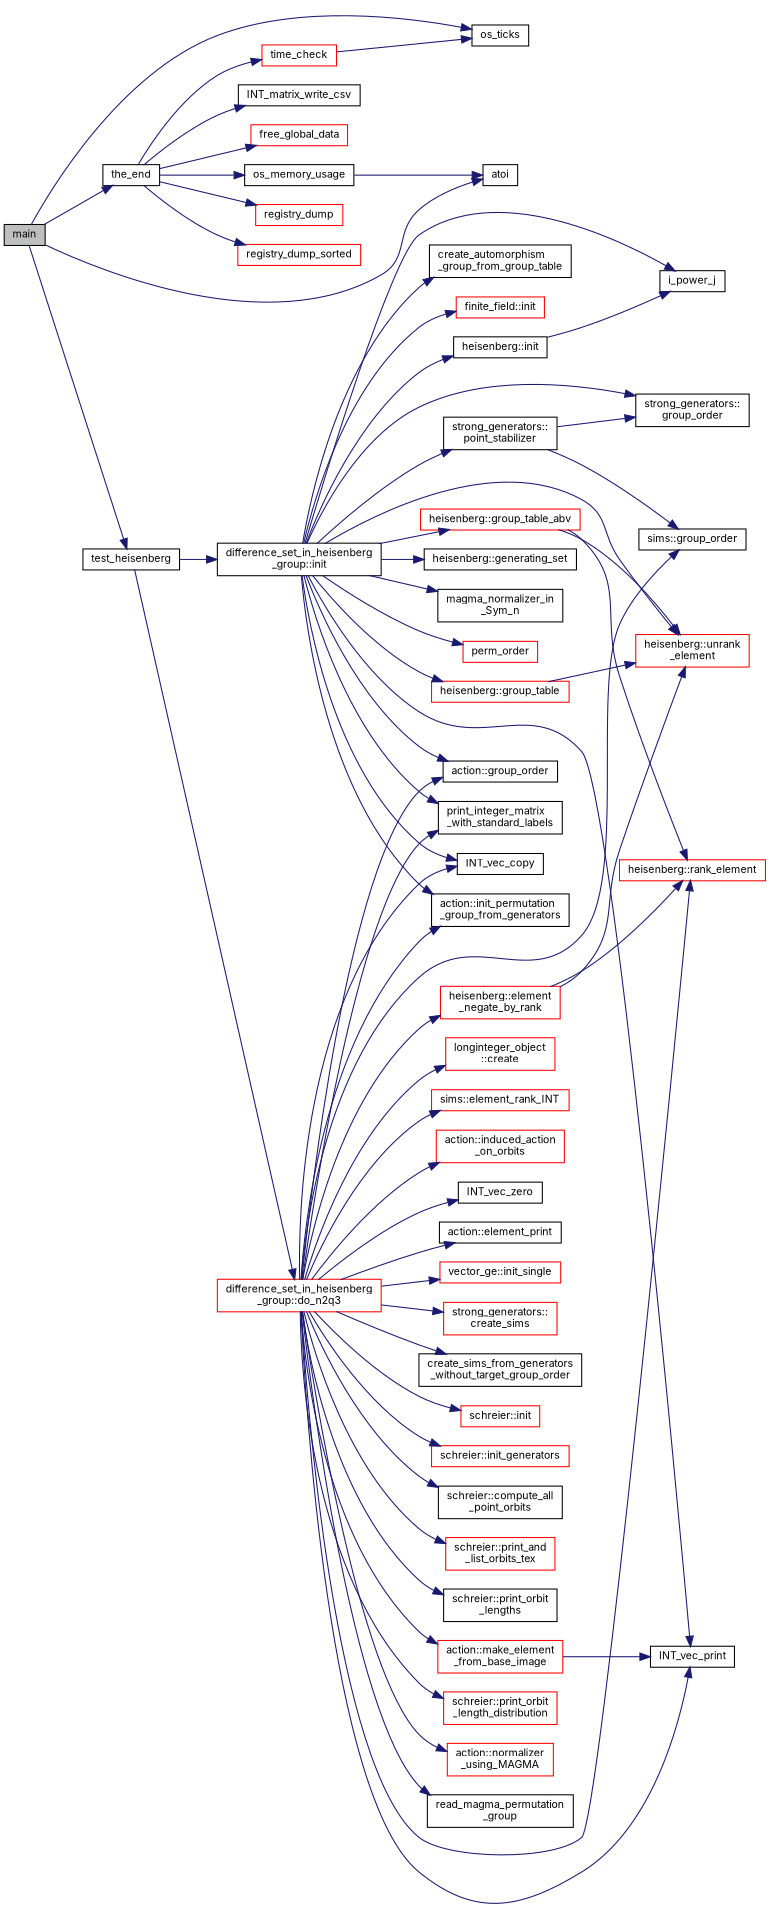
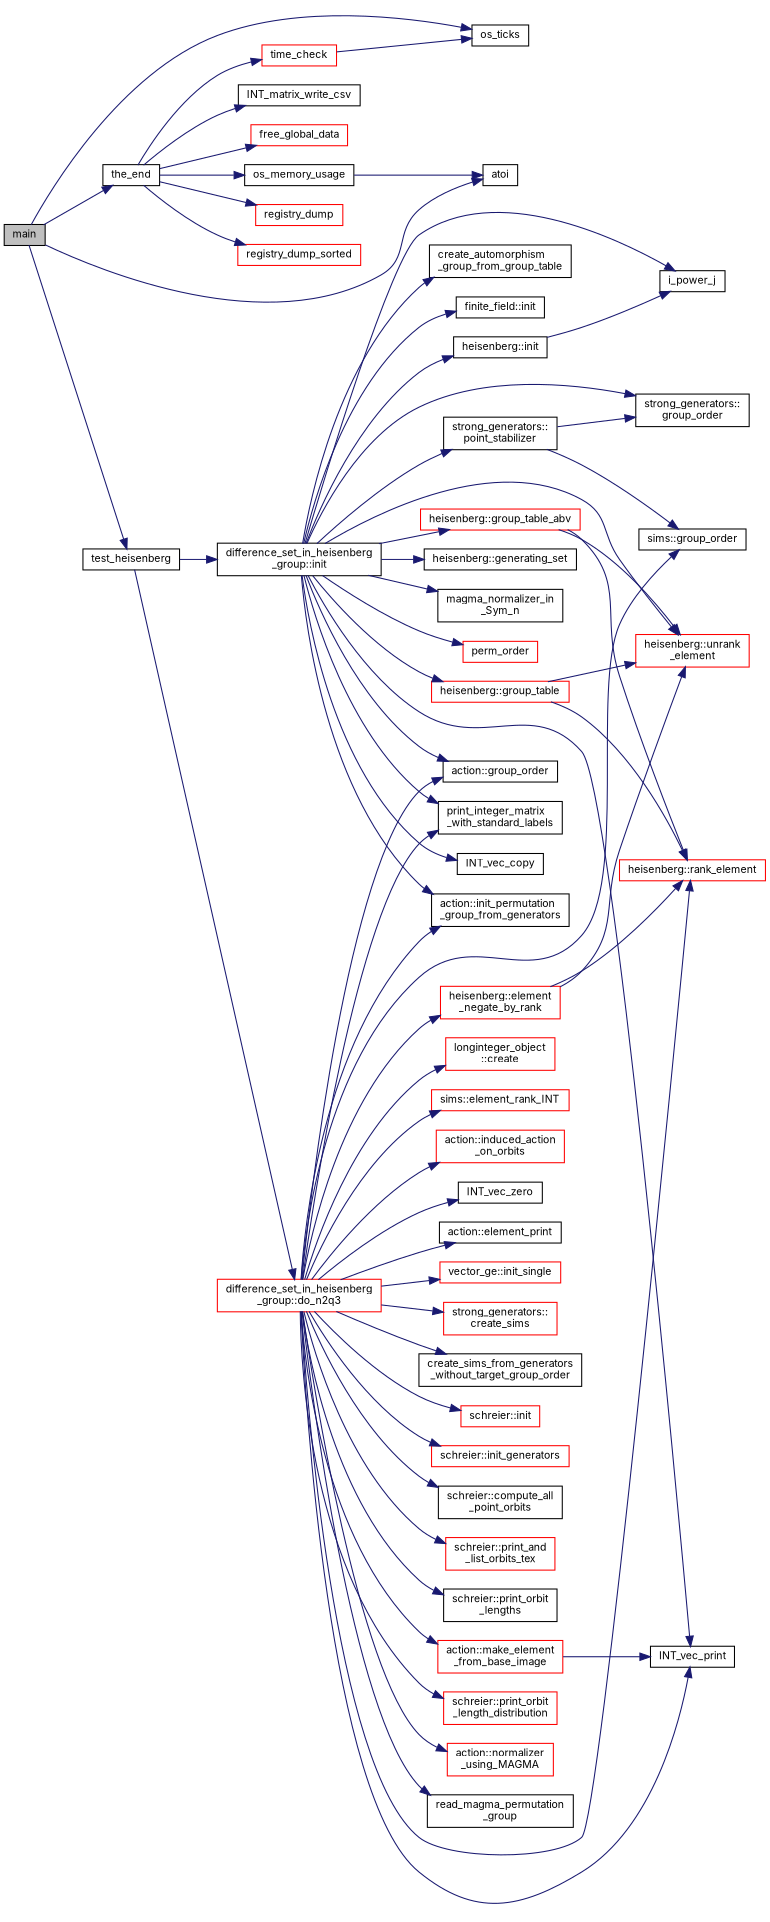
(500, 307) -> (500, 307)
none -> (629, 764)
(326, 1054) -> none
